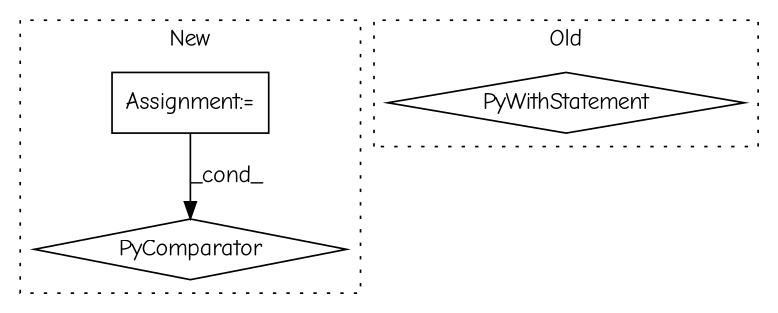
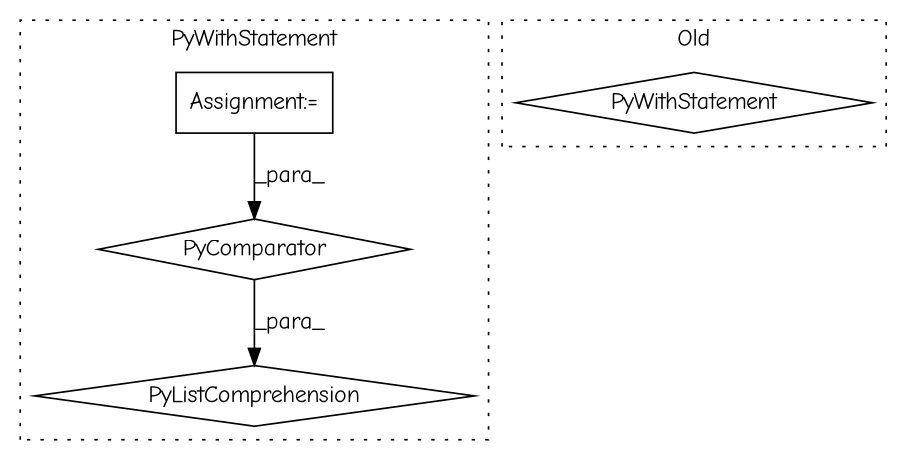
(190, 40) -> (254, 40)
(227, 176) -> (290, 176)
none -> (254, 396)
